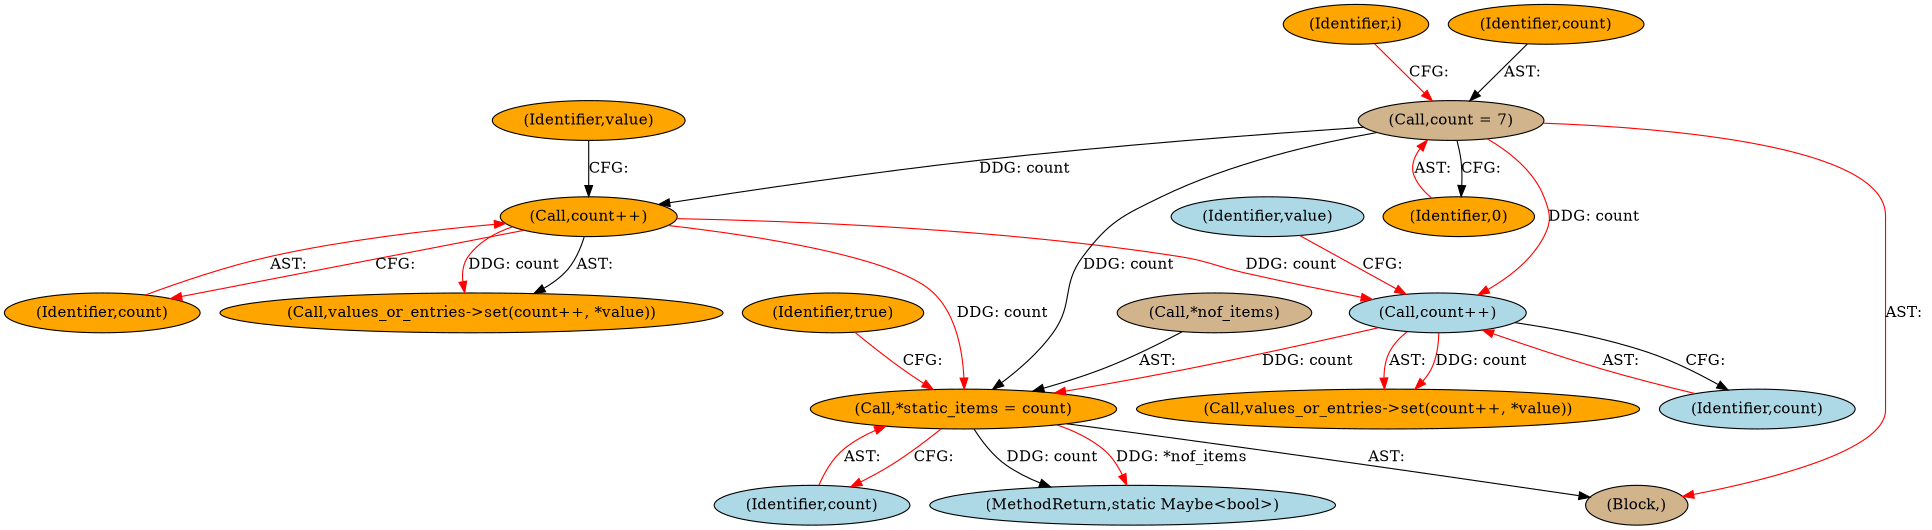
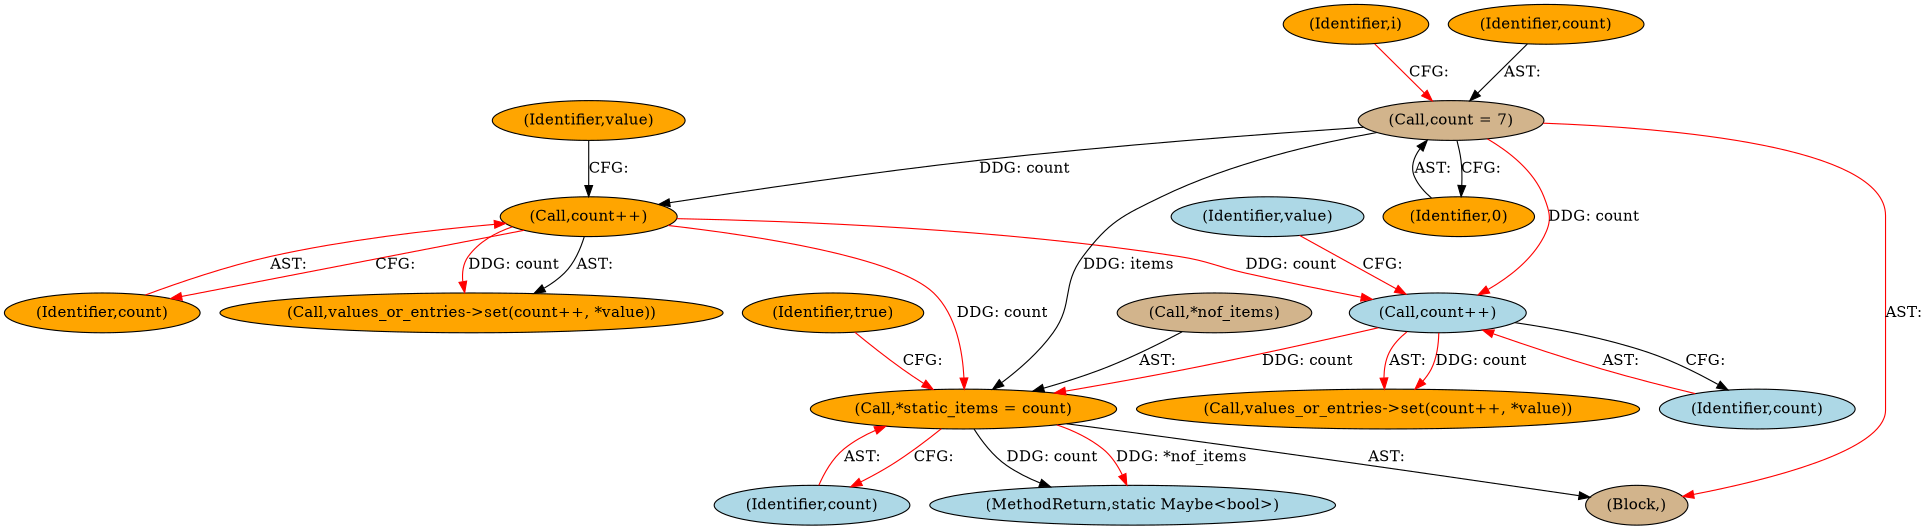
(1414, 176) -> (1414, 176)
(1129, 265) -> (1129, 265)
